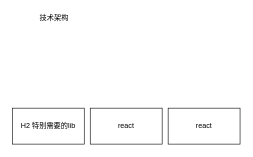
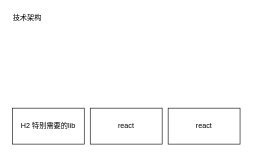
(54, 18) -> (27, 18)
